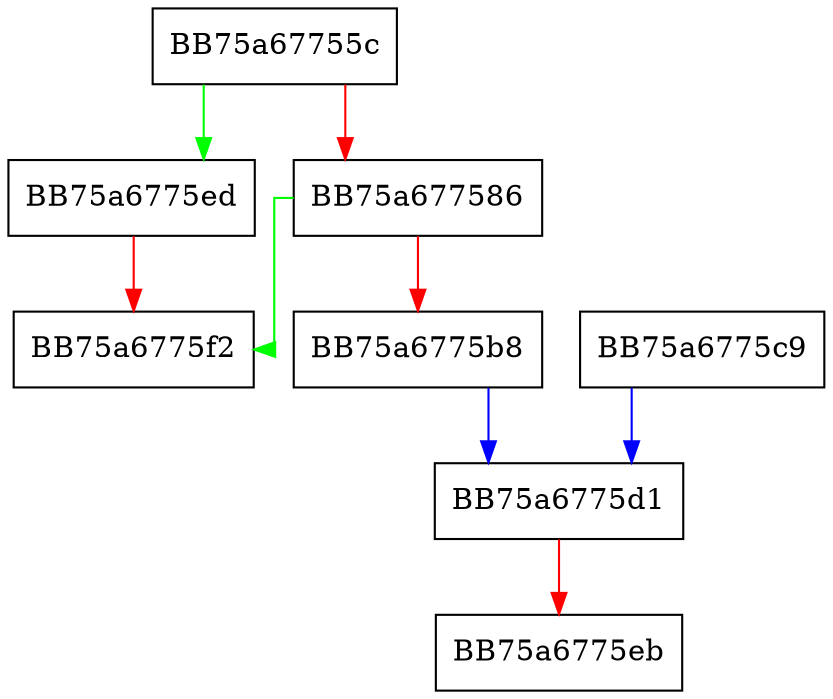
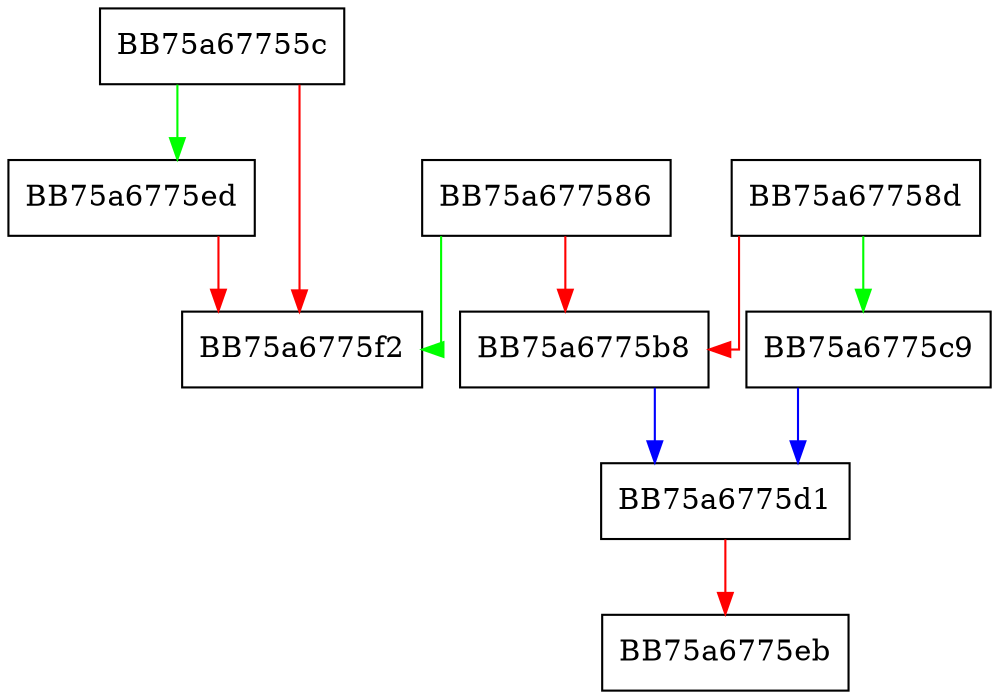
(345, 111) -> (300, 188)
none -> (856, 198)
